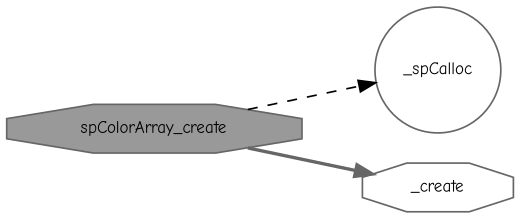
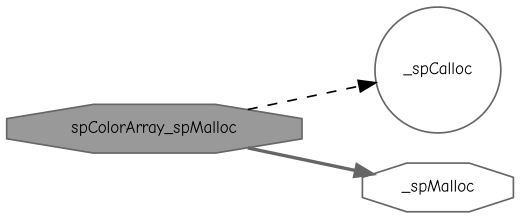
(154, 129) -> (154, 129)
(438, 187) -> (438, 187)
